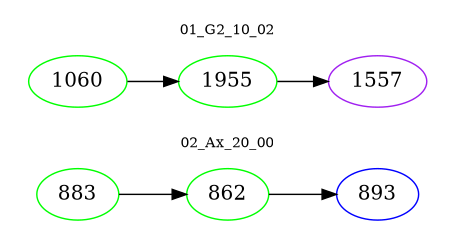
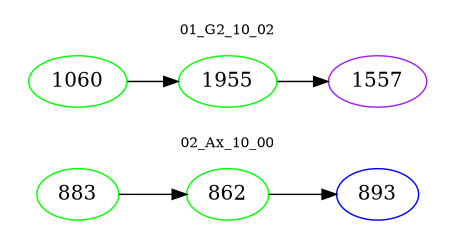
(228, 144) -> (228, 144)
